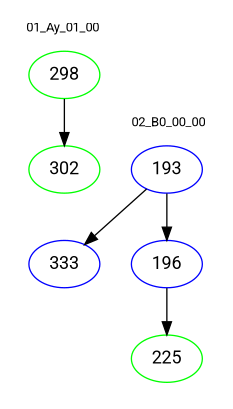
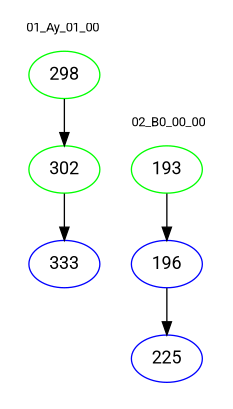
(167, 169) -> (167, 169)
(130, 204) -> (64, 210)
(167, 359) -> (167, 359)
